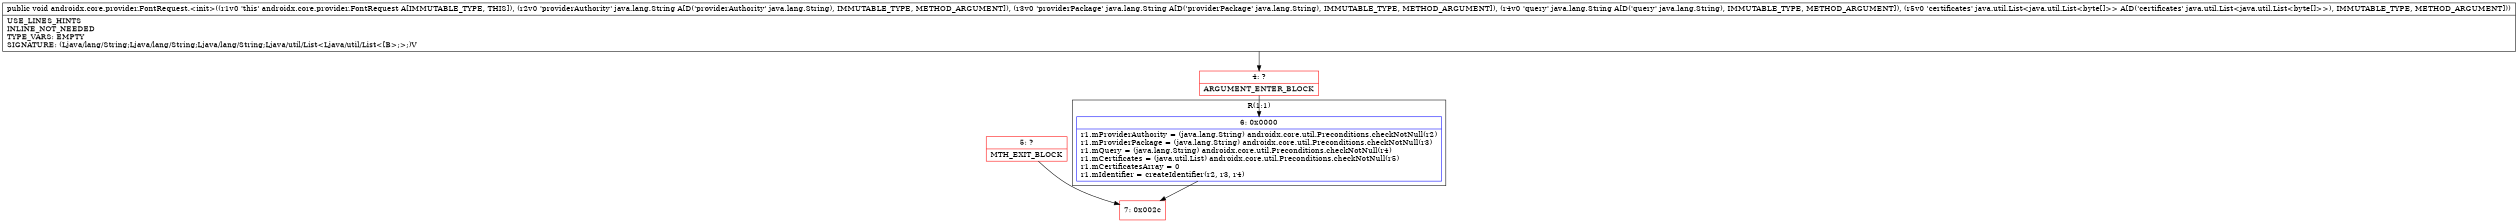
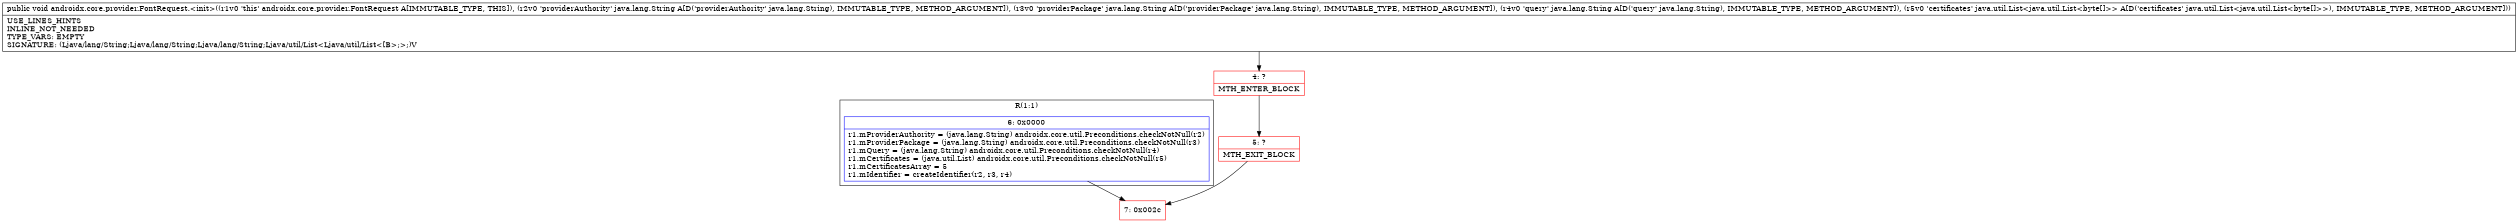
(1259, 89) -> (1259, 89)
(1259, 103) -> (1259, 113)
(1131, 167) -> (898, 167)
